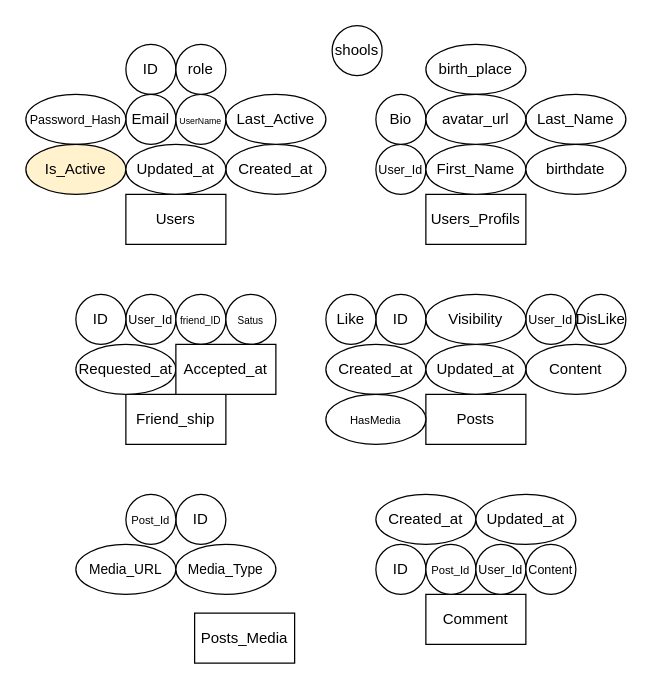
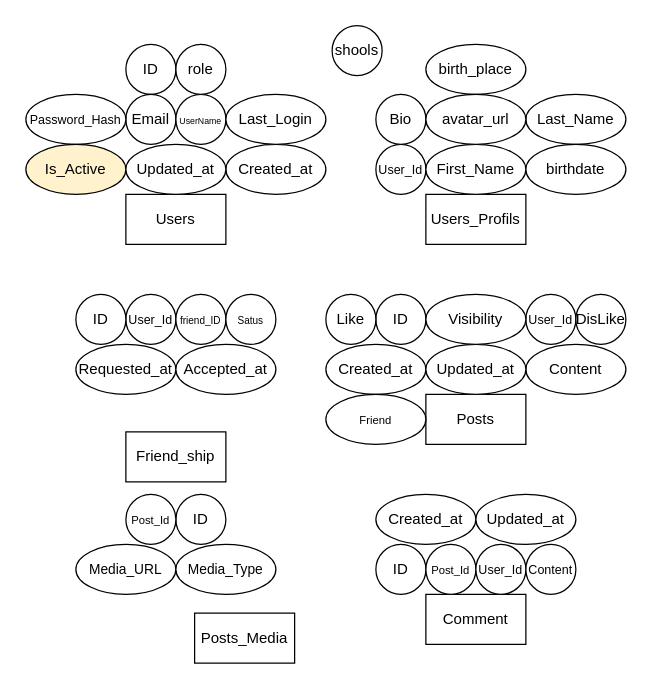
(276, 119) -> (276, 119)
(226, 369) -> (226, 369)
(176, 419) -> (176, 457)
(376, 419) -> (376, 419)
